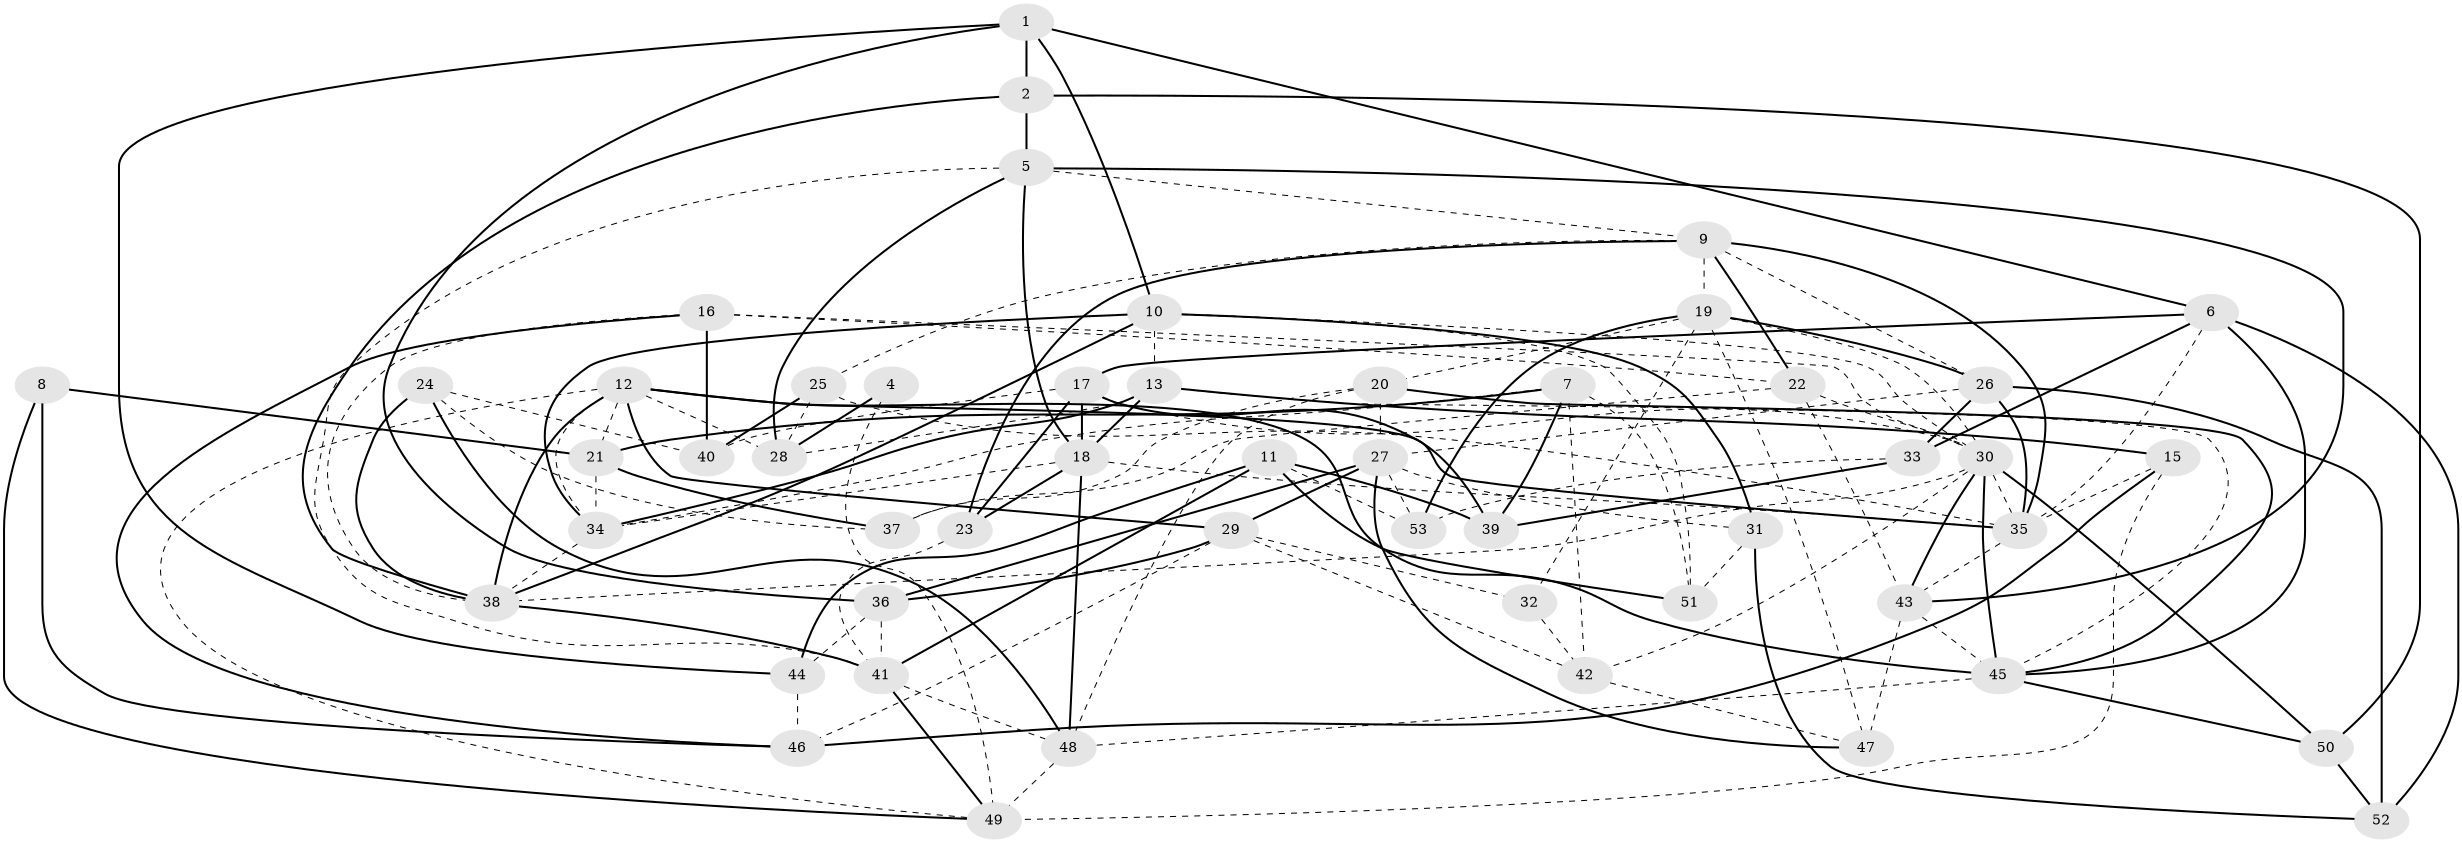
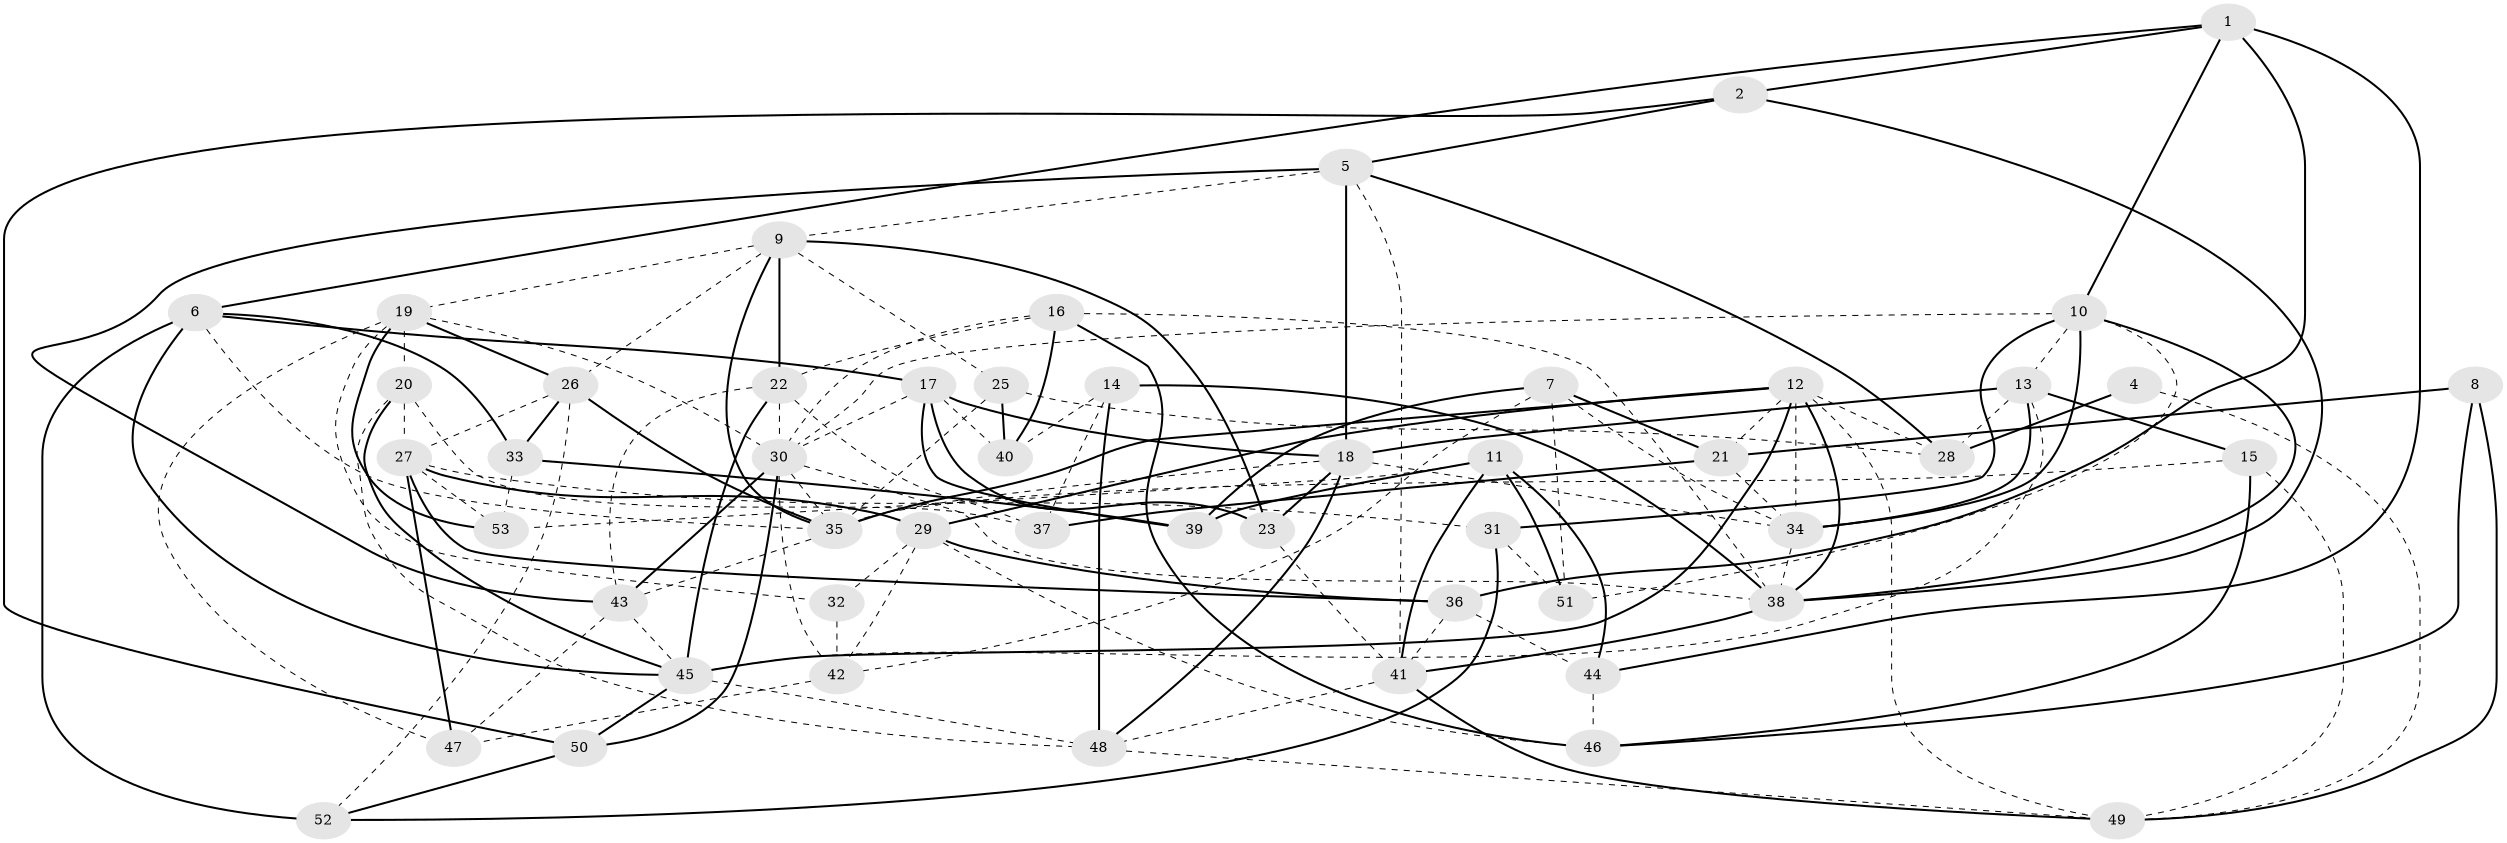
(426, 385) -> (1112, 385)
(2346, 470) -> (500, 615)
(1985, 567) -> (712, 531)
